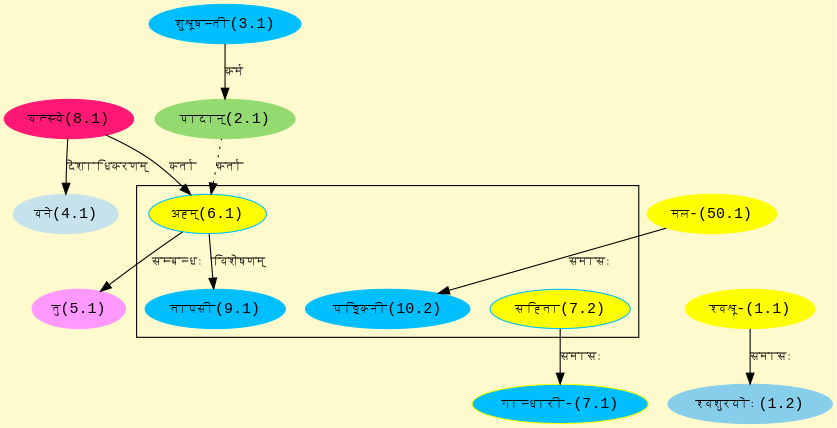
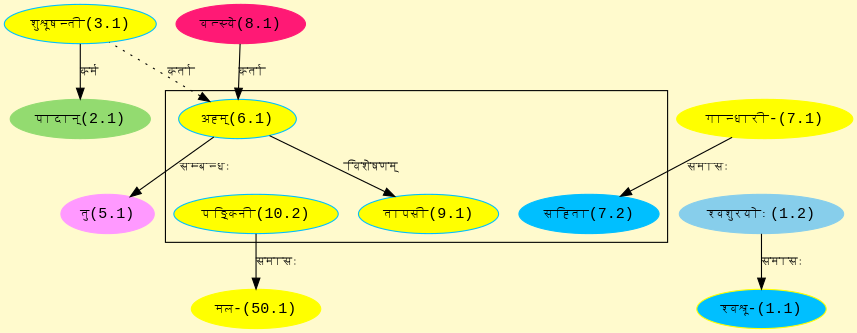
(225, 24) -> (80, 24)
(217, 161) -> (155, 69)
(66, 214) -> none
(558, 259) -> (256, 256)
(215, 309) -> (429, 214)
(388, 309) -> (256, 214)
(560, 309) -> (589, 214)
(750, 309) -> (761, 309)
(560, 351) -> (681, 164)
(750, 351) -> (761, 256)
(560, 404) -> (765, 119)
